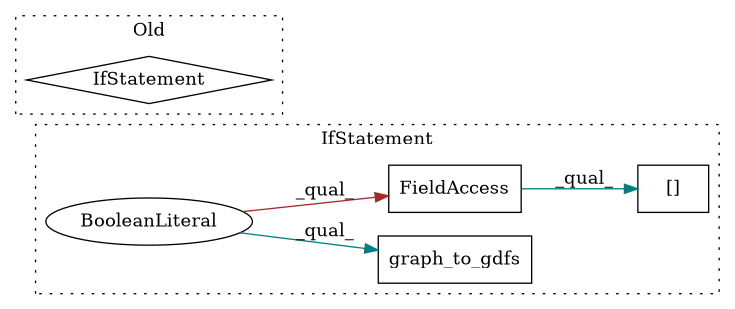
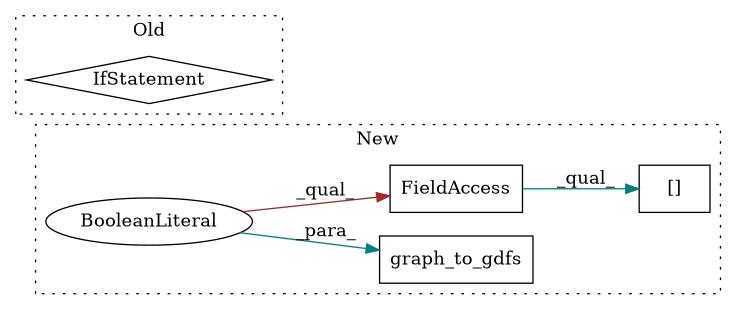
(377, 140) -> (378, 140)
(325, 231) -> (326, 231)
